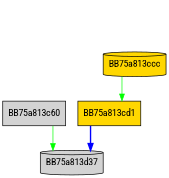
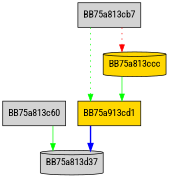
none -> (109, 15)
(109, 113) -> (109, 113)
